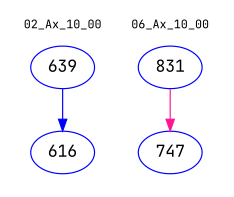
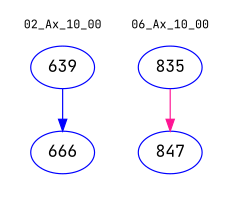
(170, 67) -> (170, 67)
(63, 152) -> (63, 152)
(170, 152) -> (170, 152)
